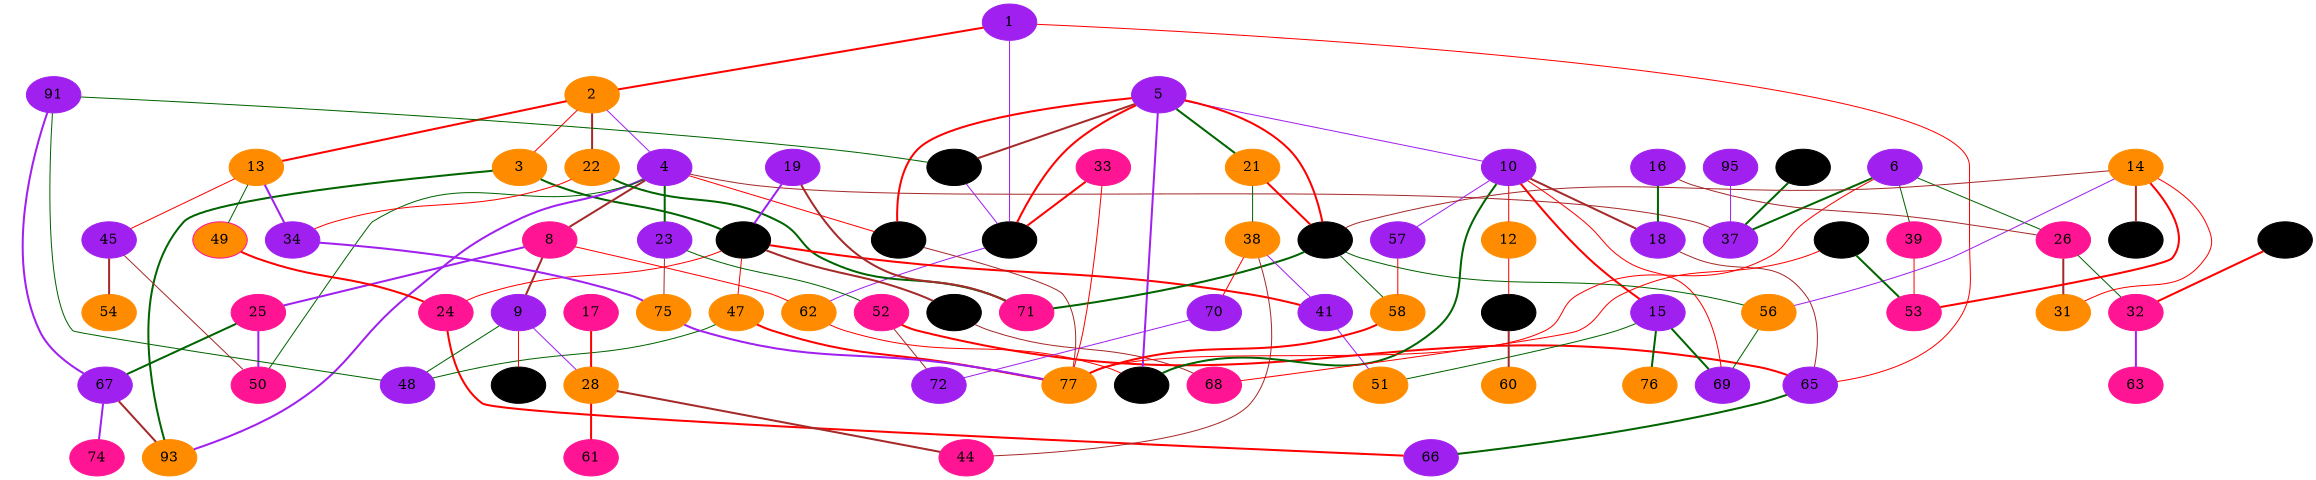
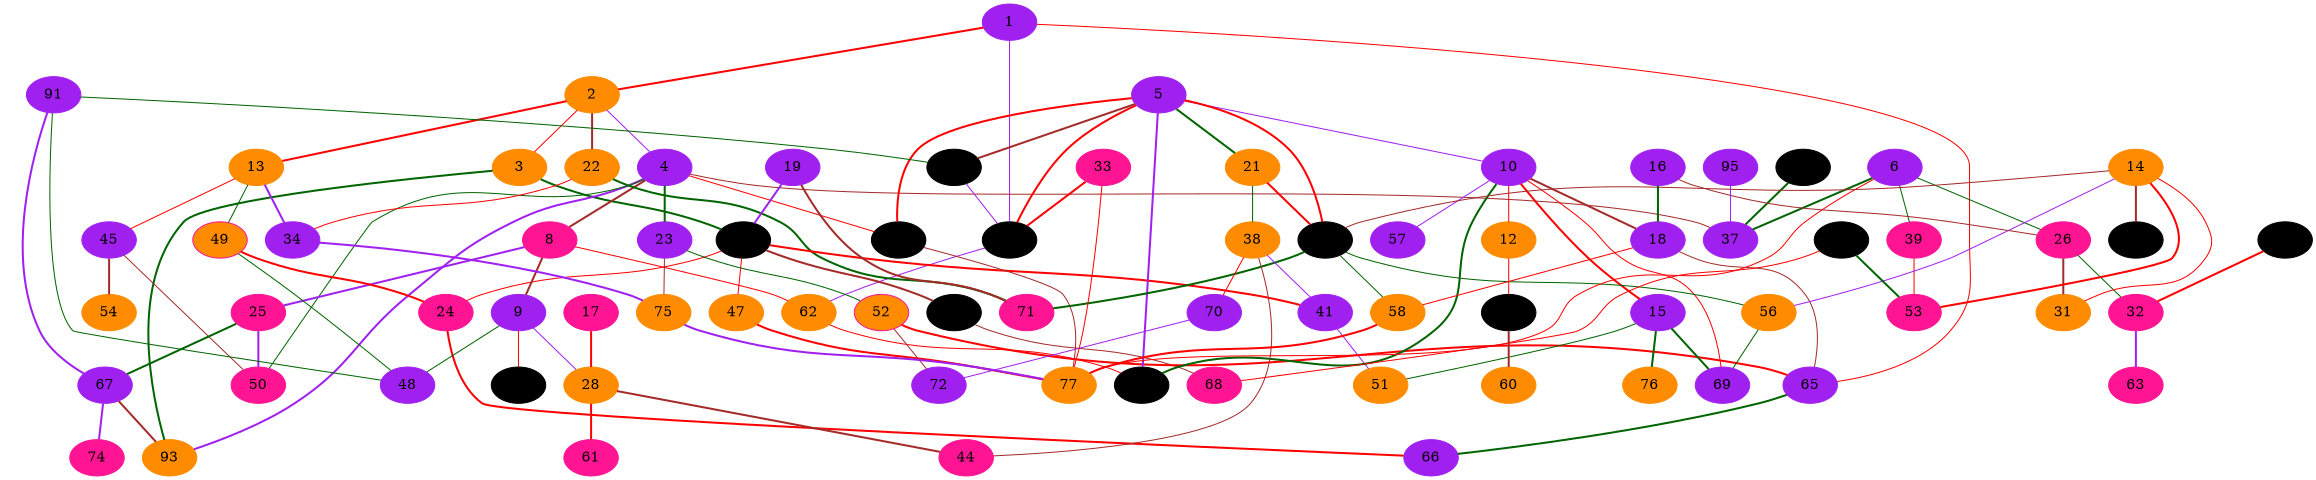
(1398, 276) -> (1533, 275)
(881, 313) -> (881, 313)
(575, 354) -> (320, 314)
